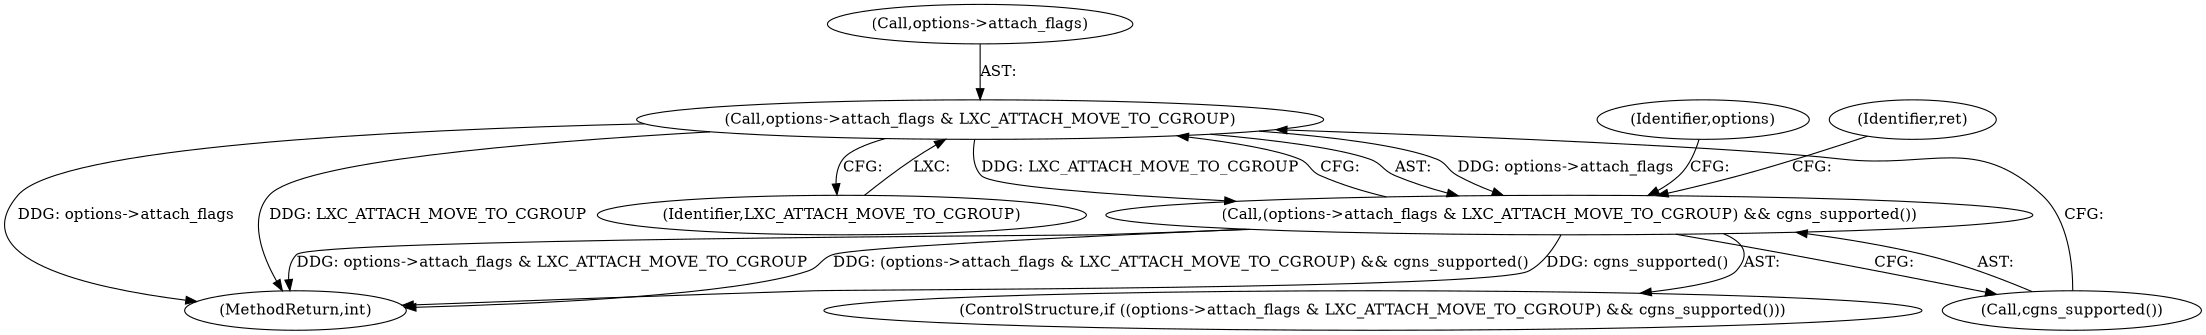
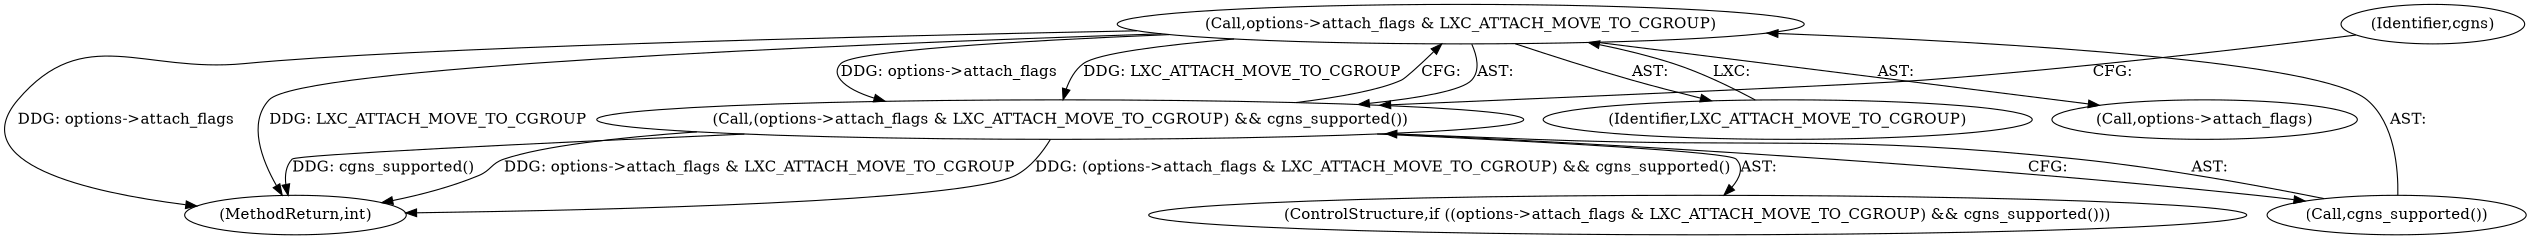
(980, 66) -> (1842, 73)
(1703, 120) -> (2433, 24)
(1913, 120) -> none
(865, 167) -> (1653, 72)
(2087, 215) -> (2411, 120)
